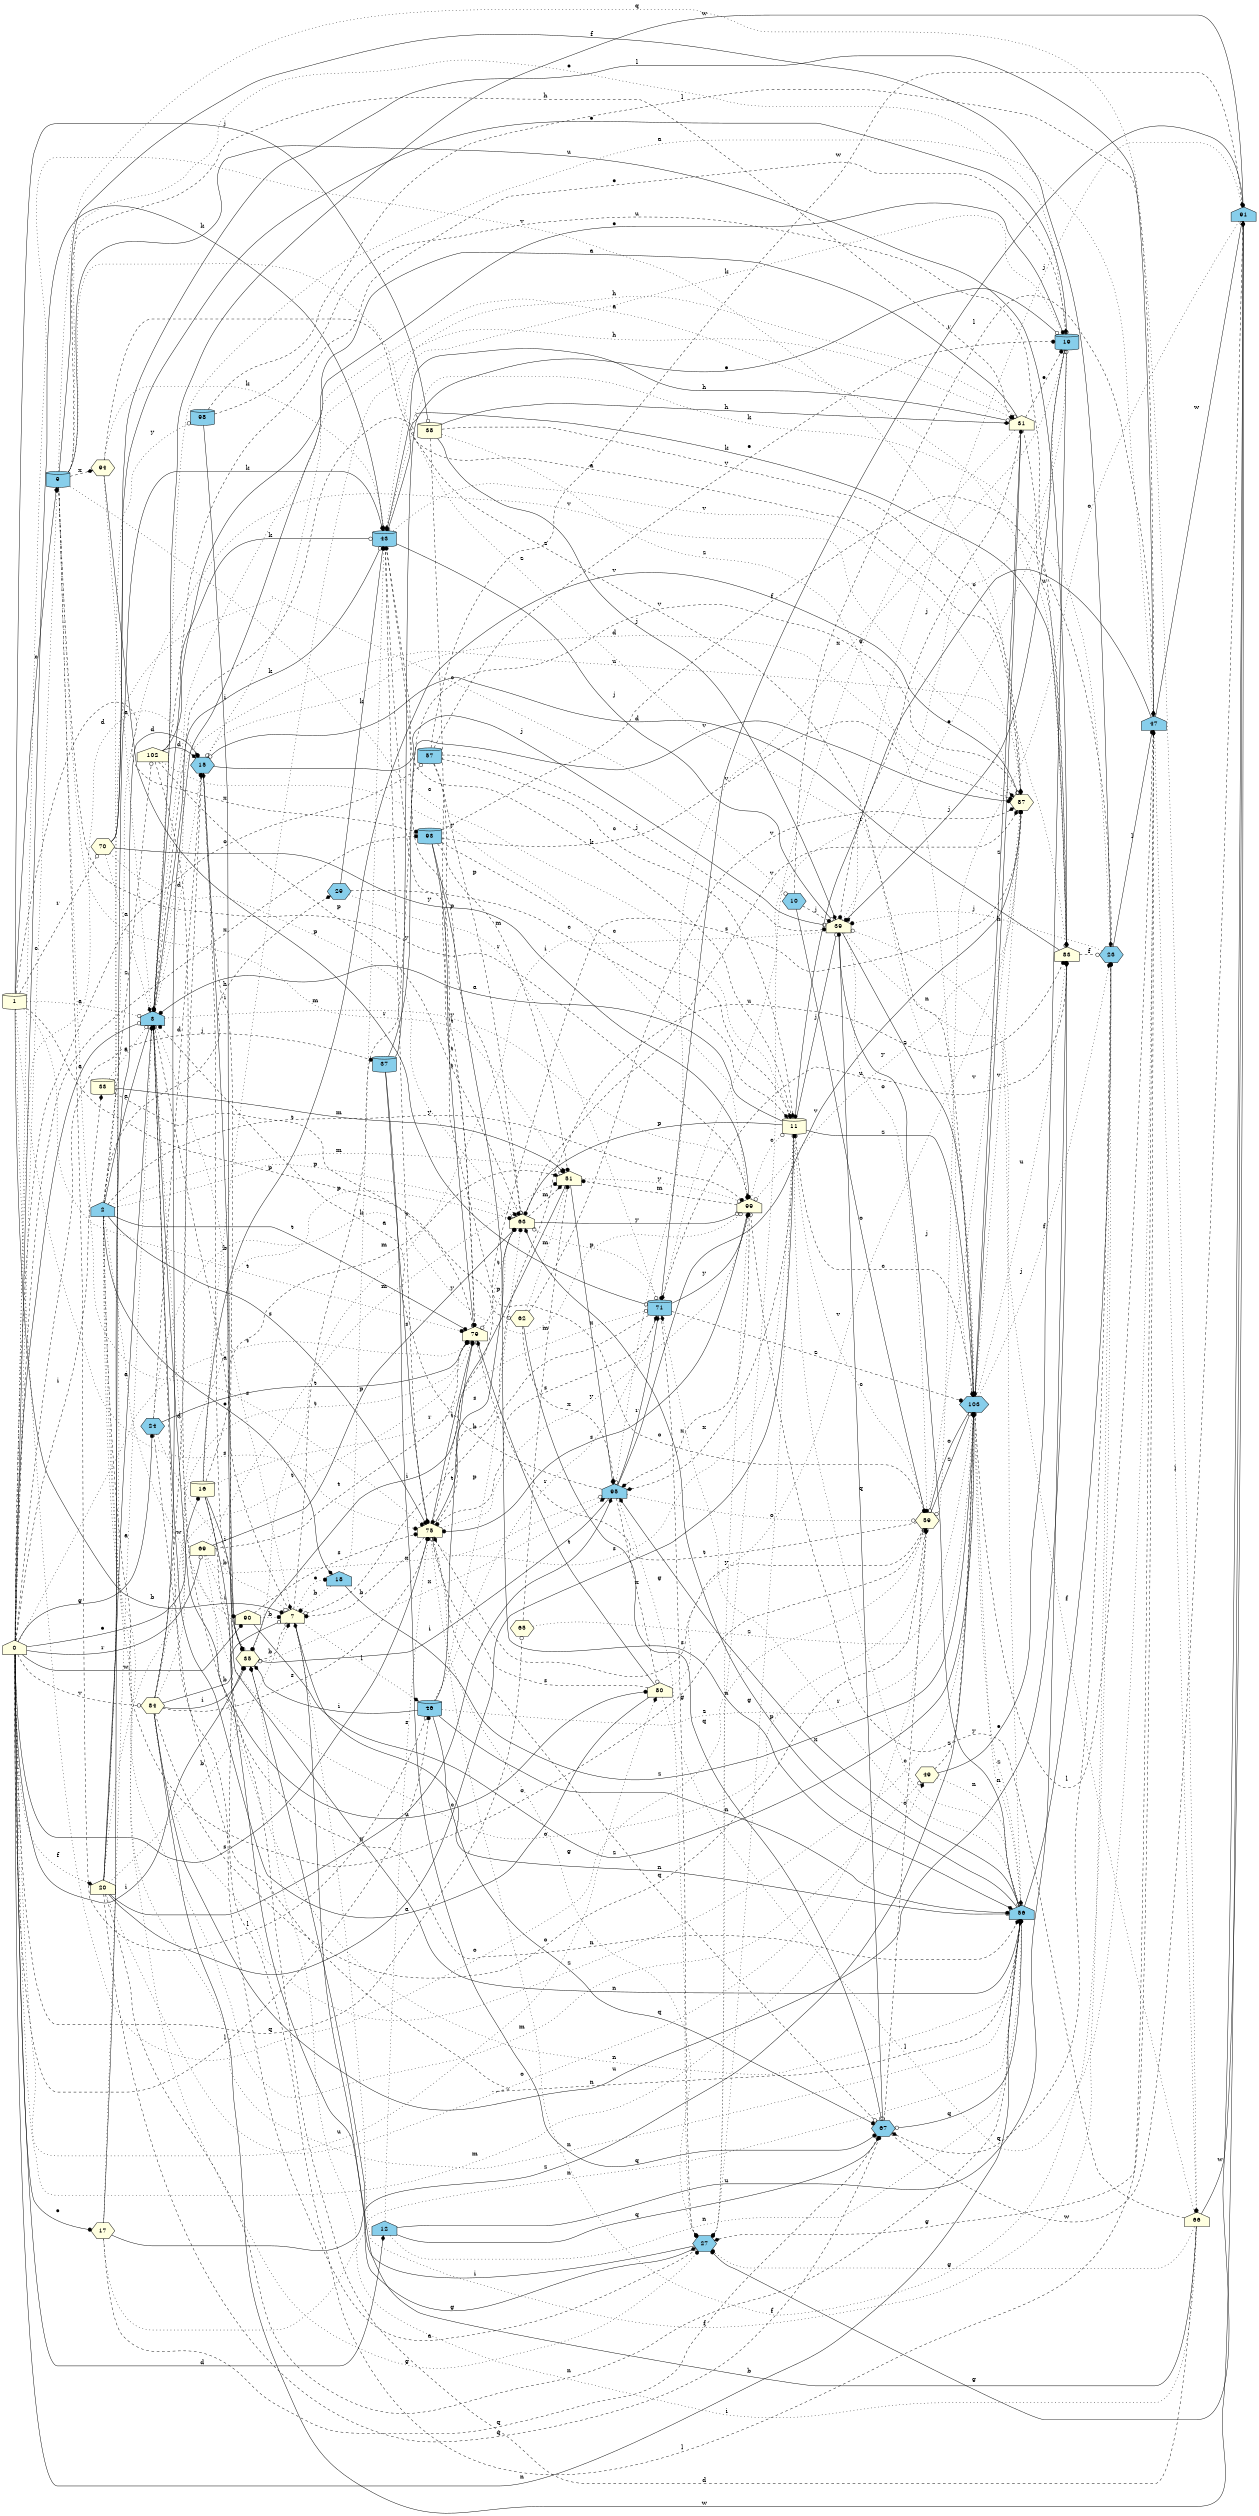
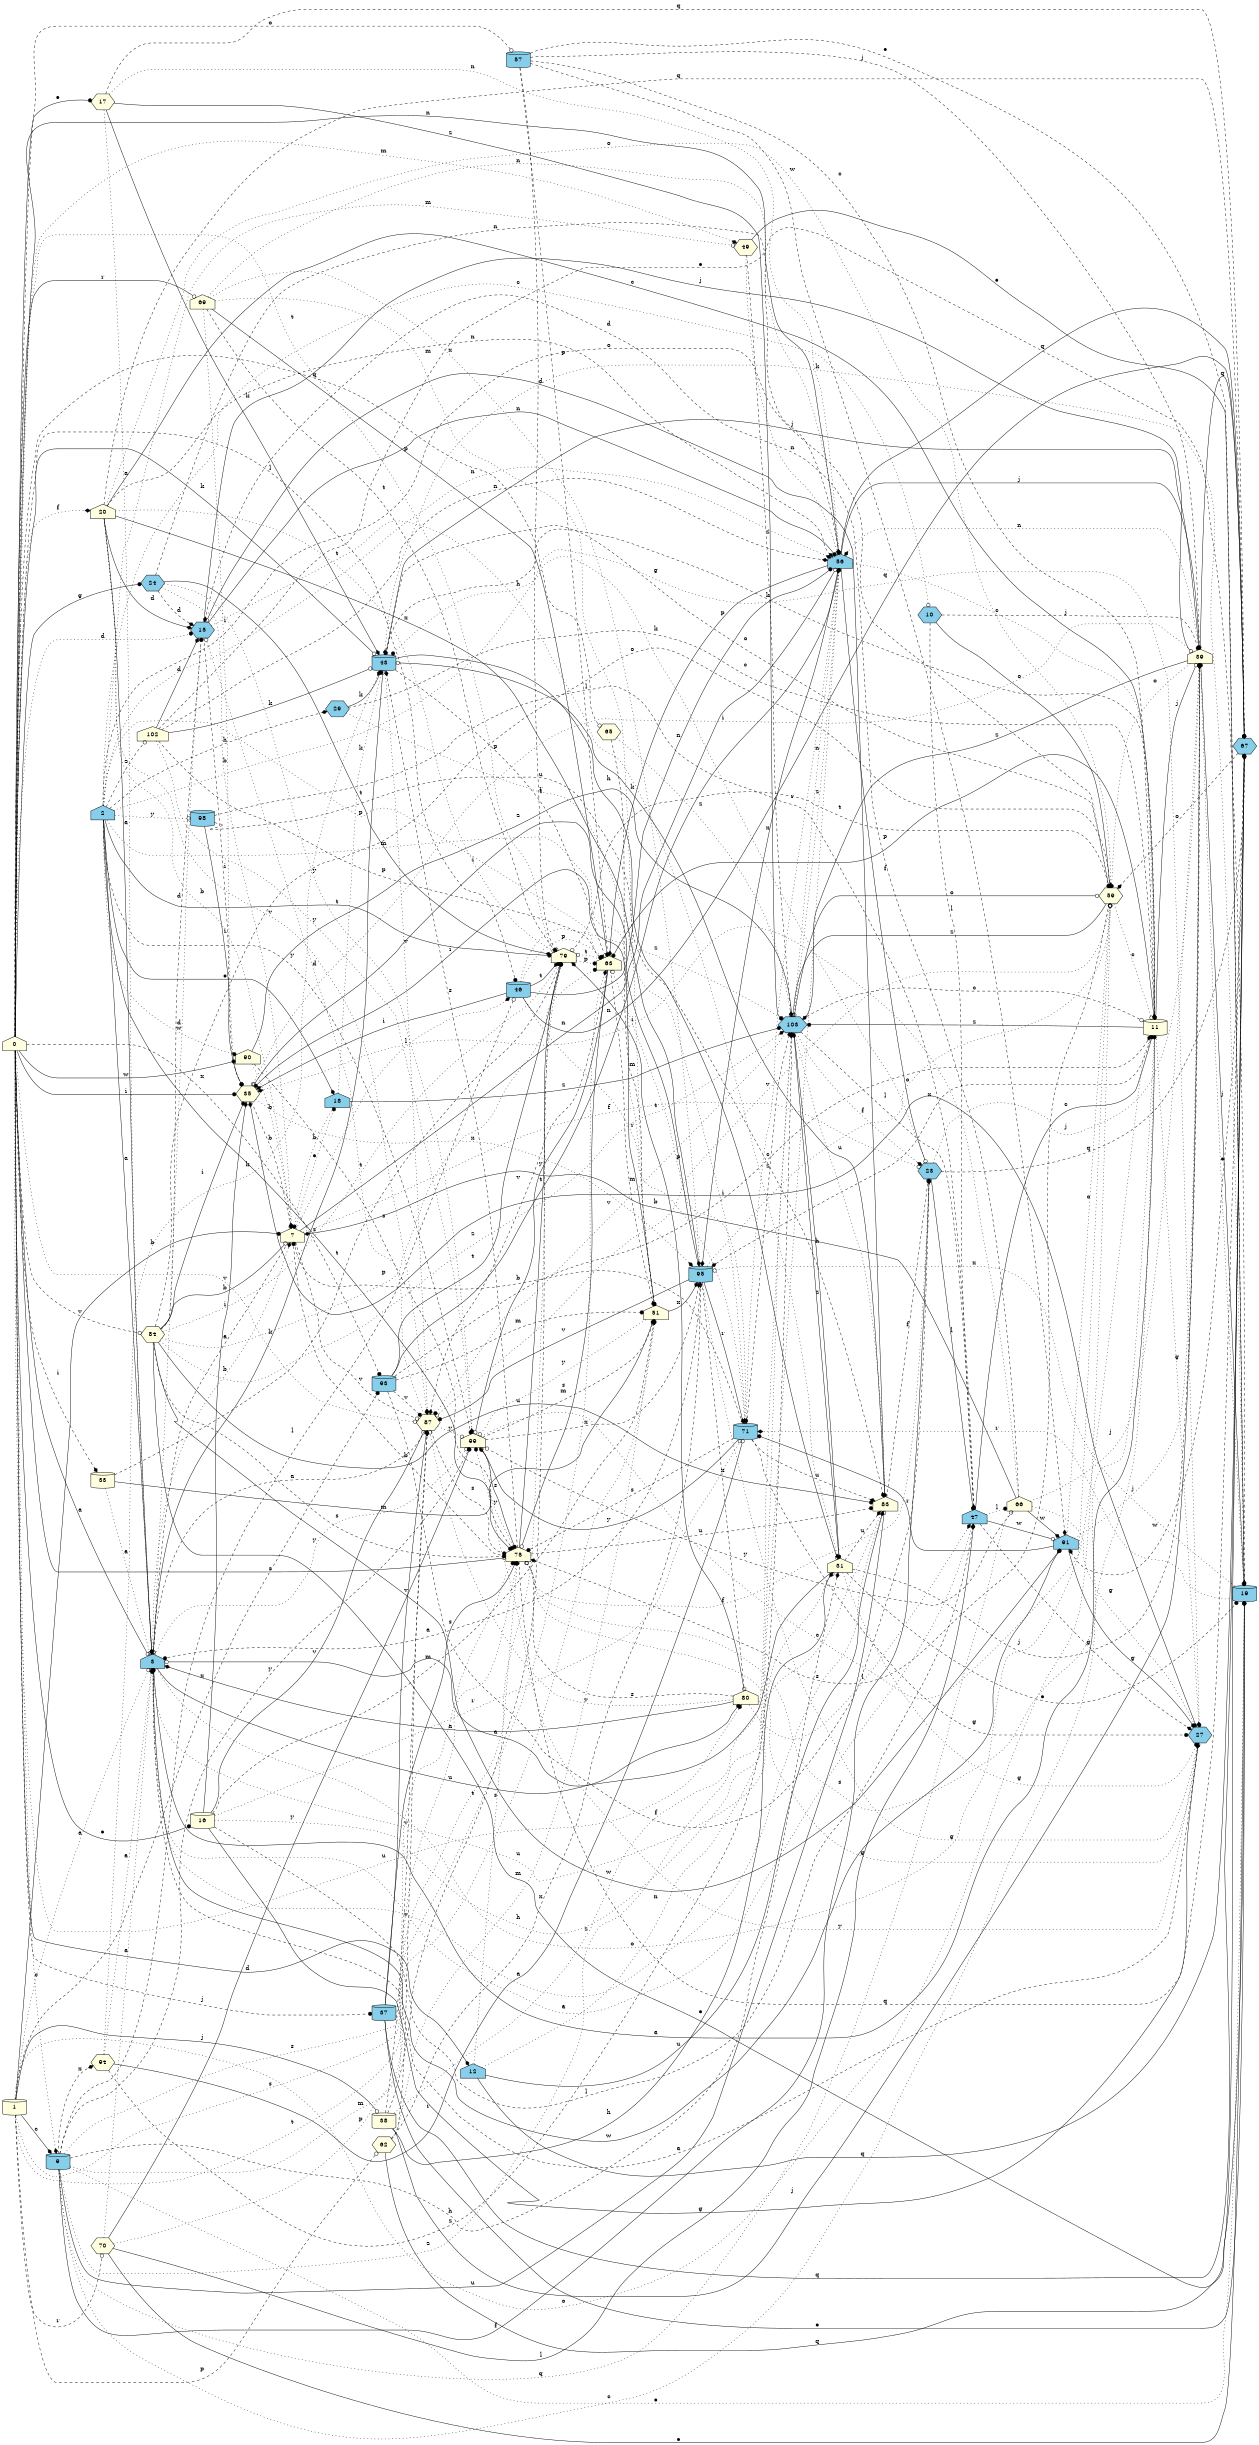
(401, 1082) -> (473, 1109)
(614, 1492) -> (701, 1274)
(215, 1695) -> (463, 1730)
